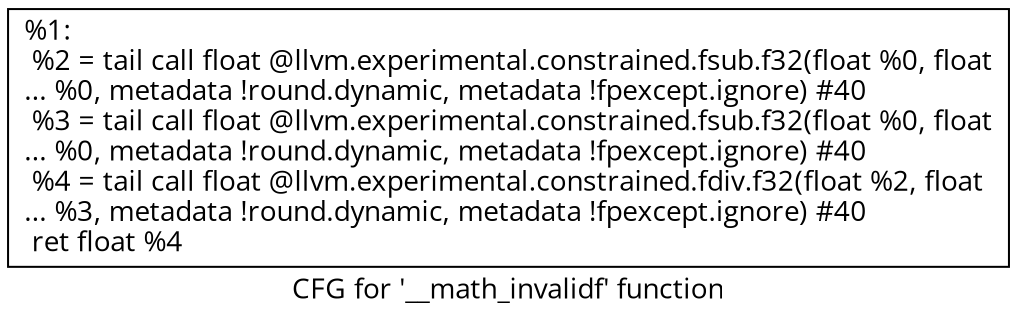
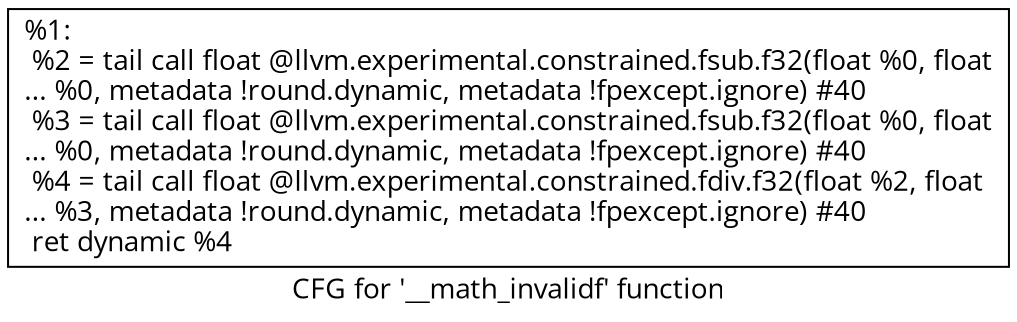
(104, 243) -> (129, 243)
